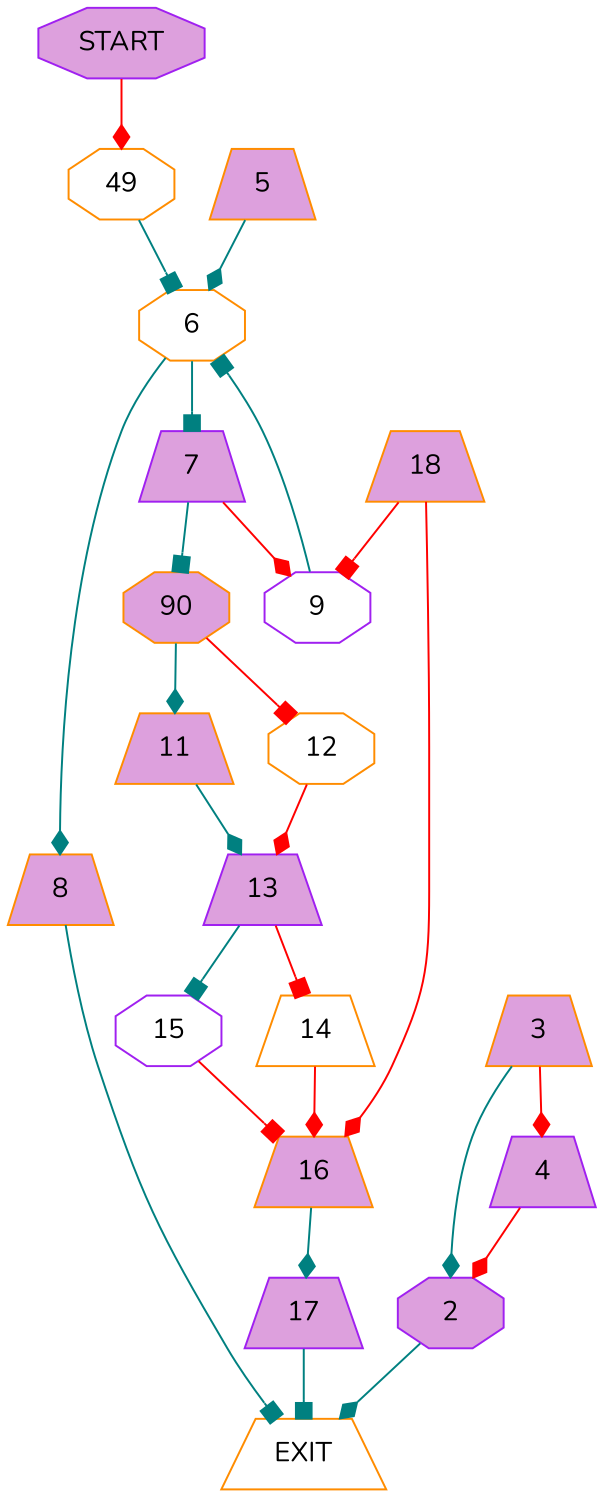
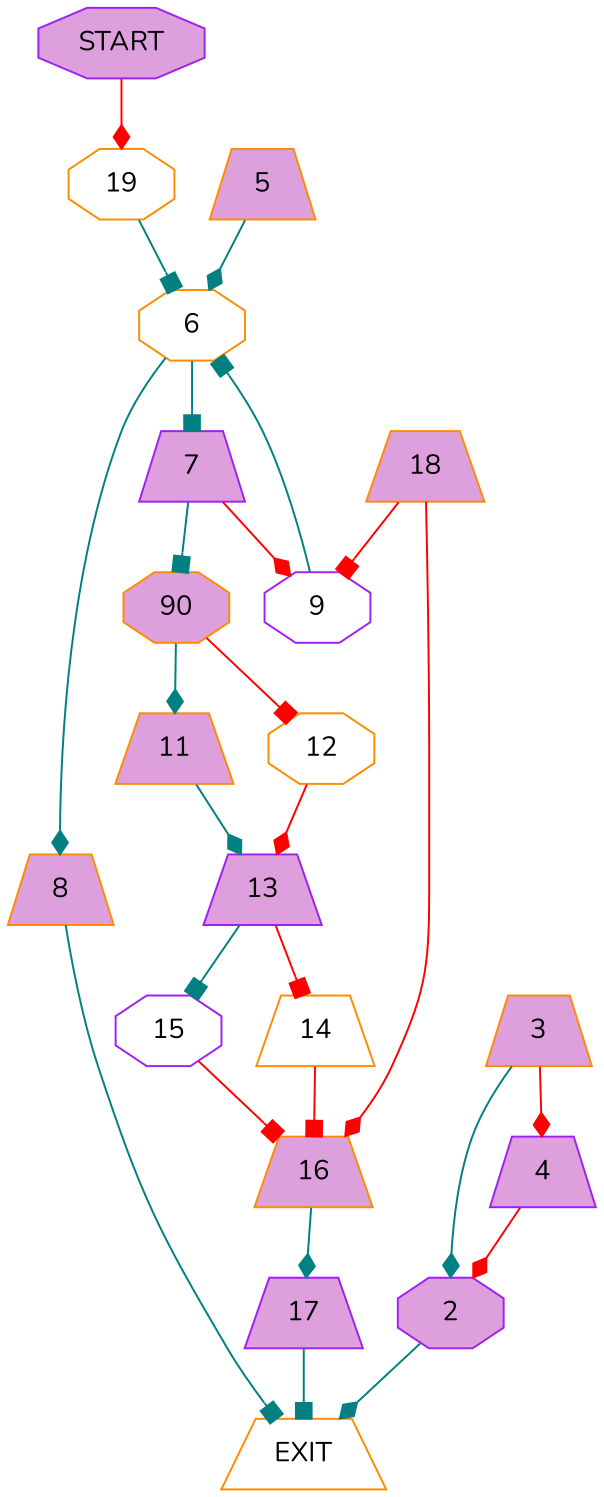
(122, 184) -> (122, 184)
(315, 1090) -> (315, 1092)
